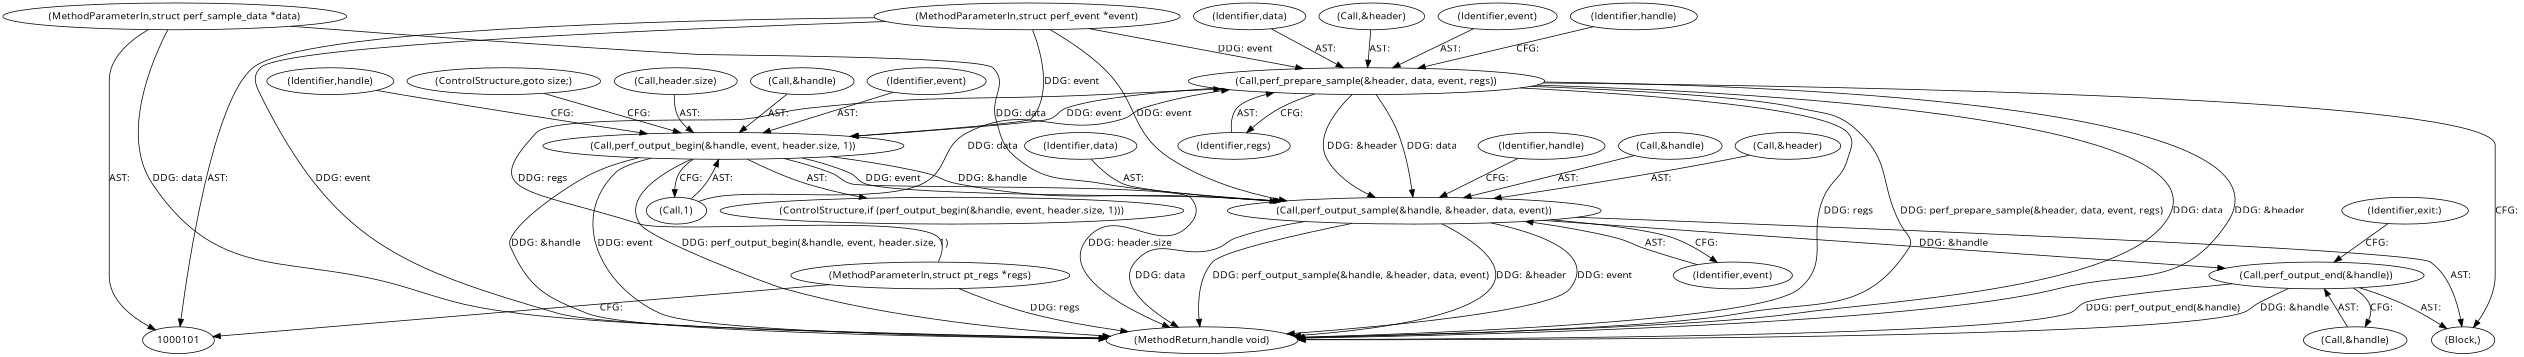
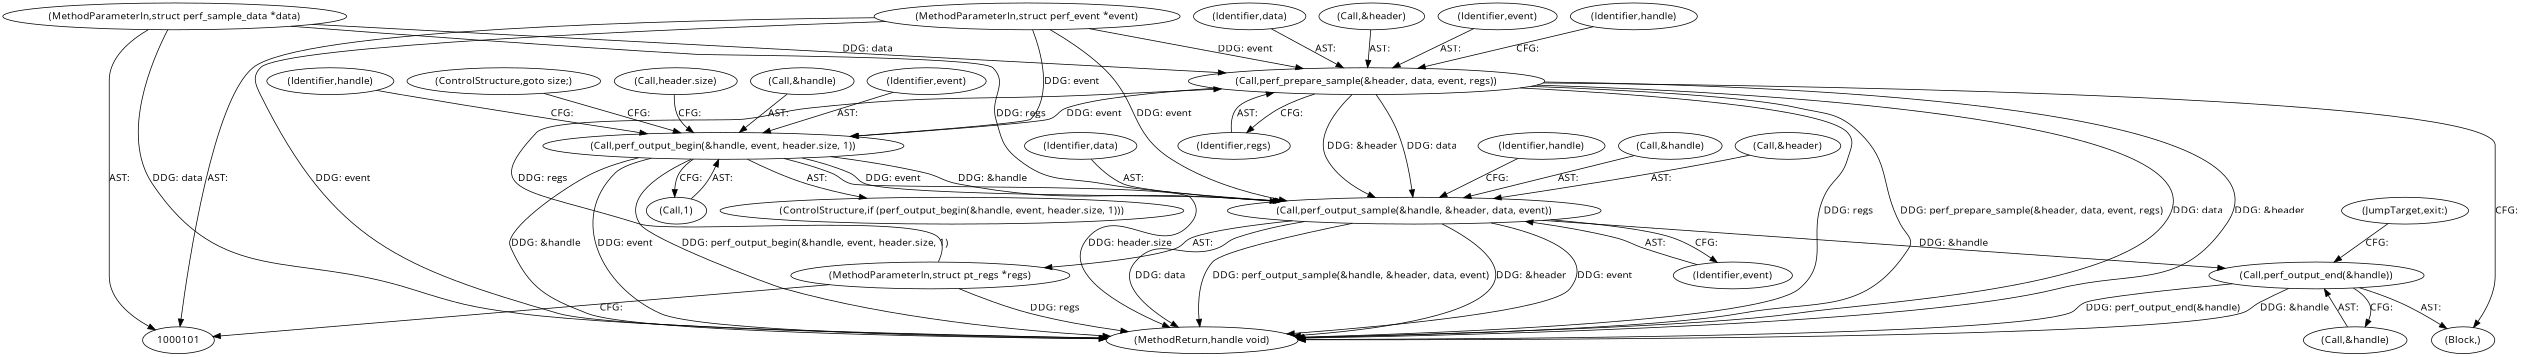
(691, 114) -> (691, 114)
(1021, 114) -> (1021, 114)
(954, 143) -> (765, 48)
(2405, 211) -> (2405, 211)
(2037, 236) -> (1184, 243)
